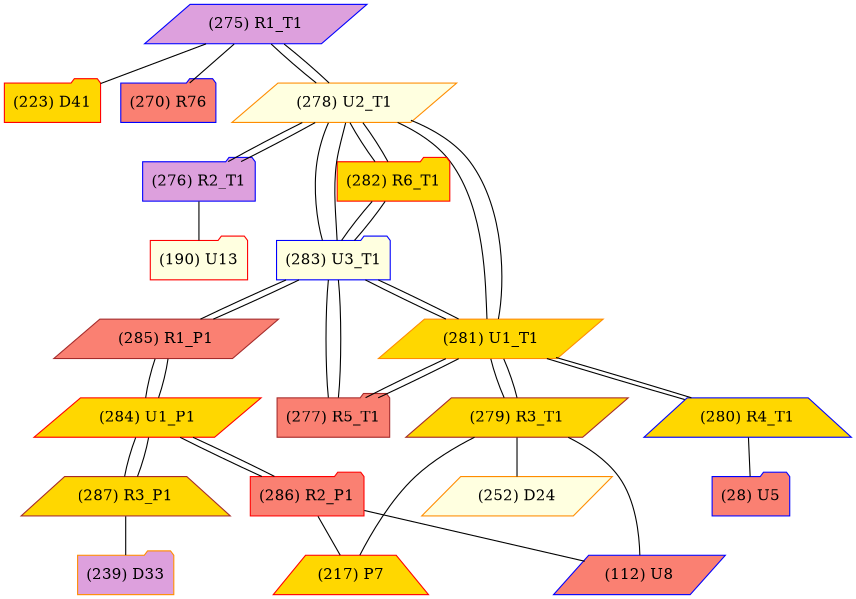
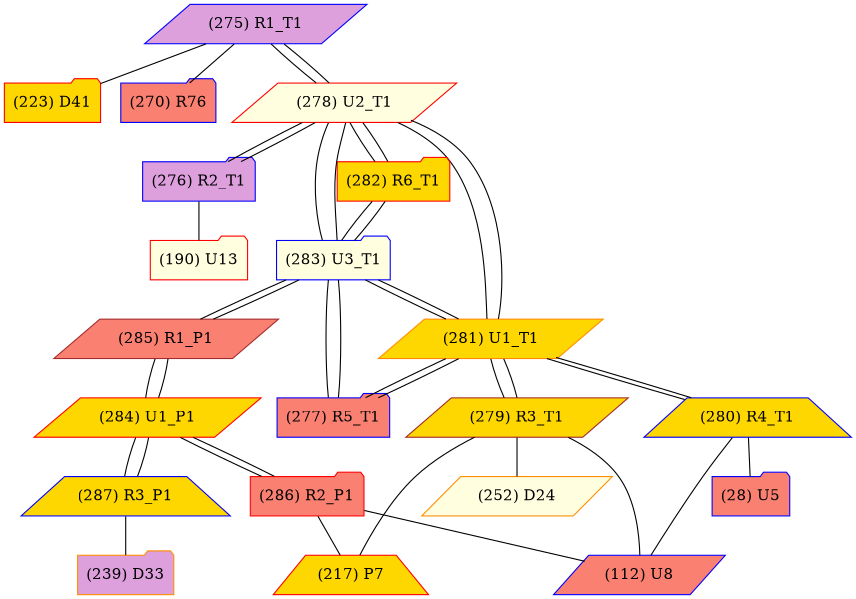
(344, 103) -> (344, 103)
(333, 418) -> (333, 418)
none -> (690, 495)
(126, 496) -> (126, 496)
